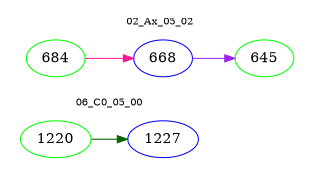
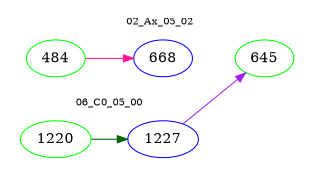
(56, 58) -> (56, 58)
(209, 58) -> (213, 99)
